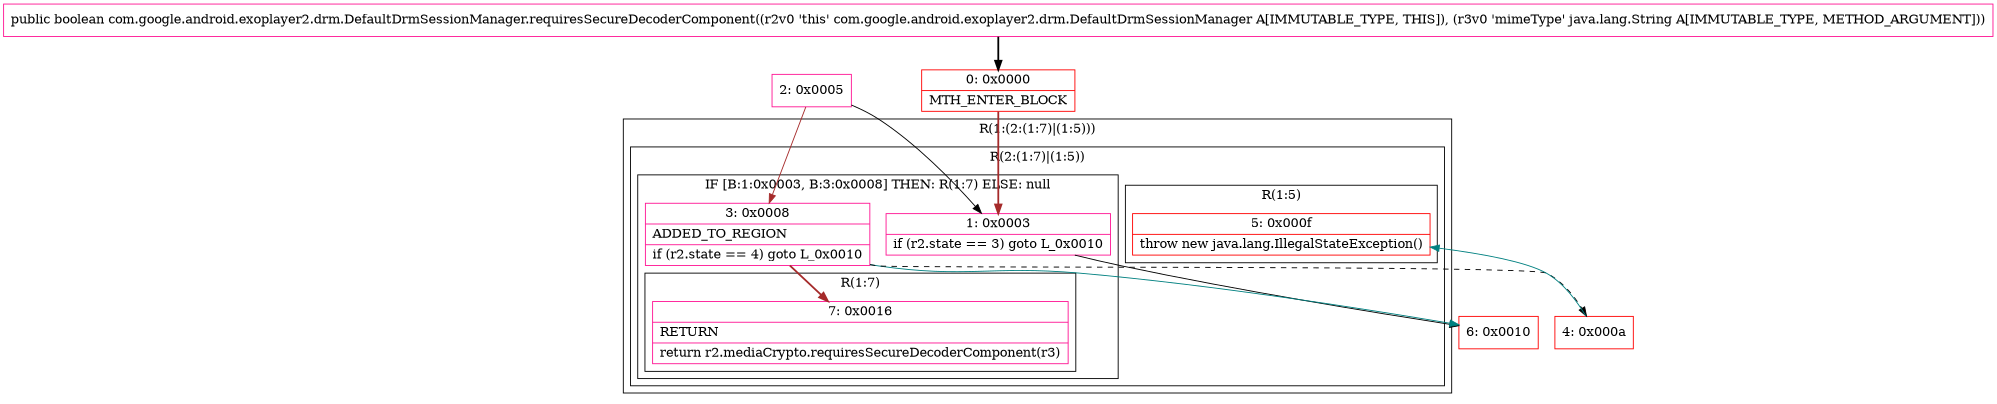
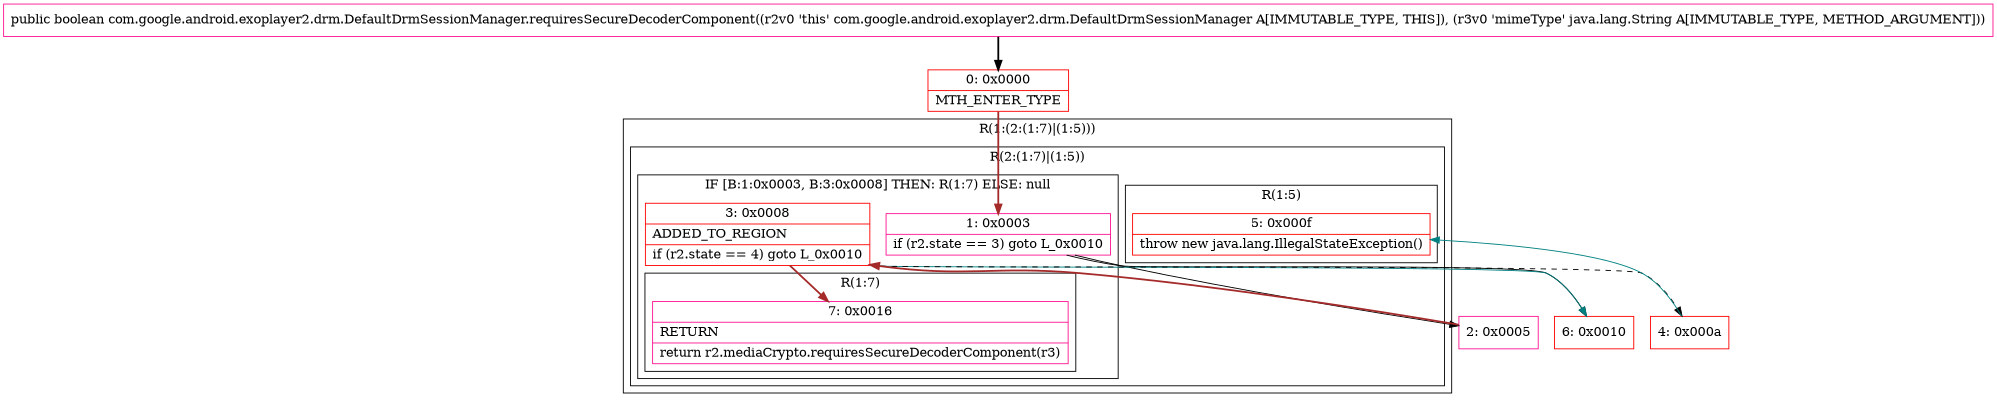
(998, 101) -> (998, 101)
(788, 153) -> (1170, 283)
(924, 155) -> (1187, 279)
(758, 234) -> (758, 234)
